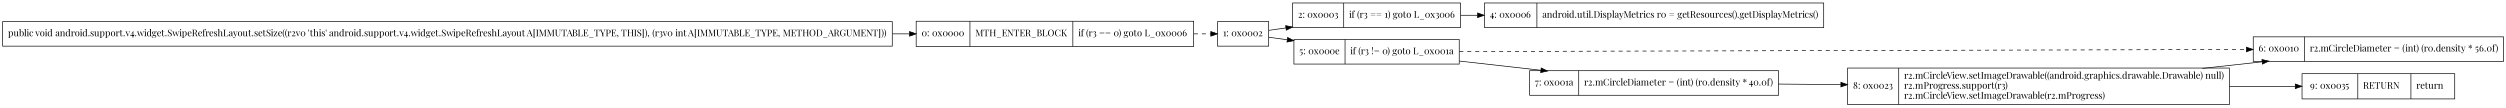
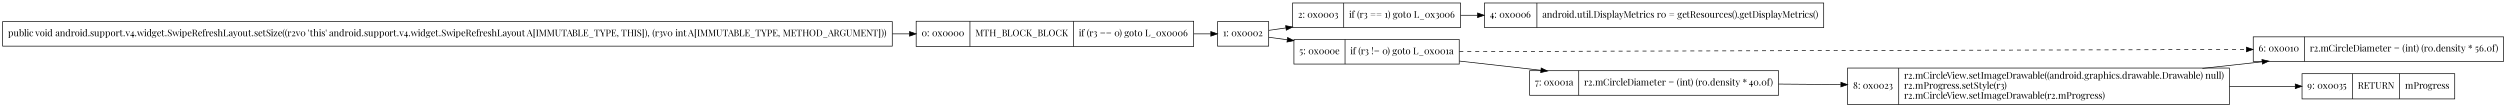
(1021, 34) -> (1022, 34)
(1202, 34) -> (1202, 34)
(1956, 86) -> (1955, 86)
(2430, 86) -> (2427, 86)
